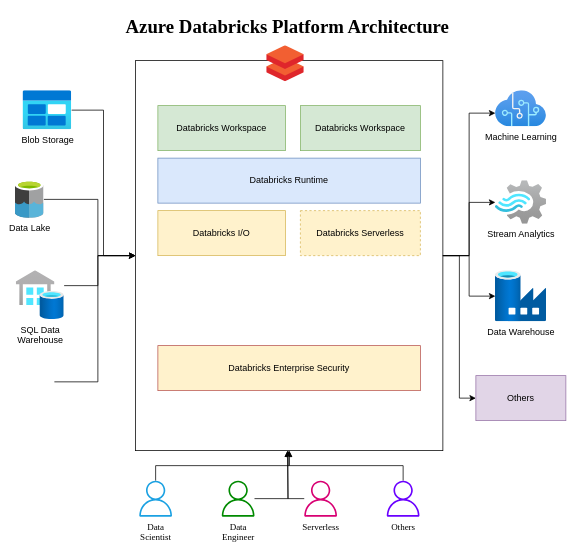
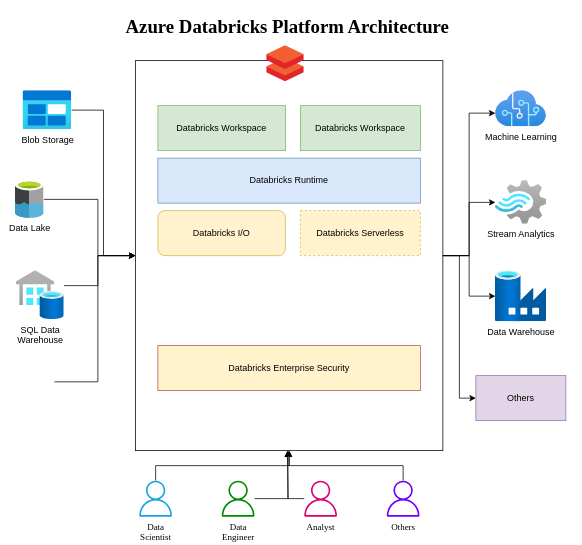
(222, 233) -> (222, 233)
(321, 527) -> (321, 527)
